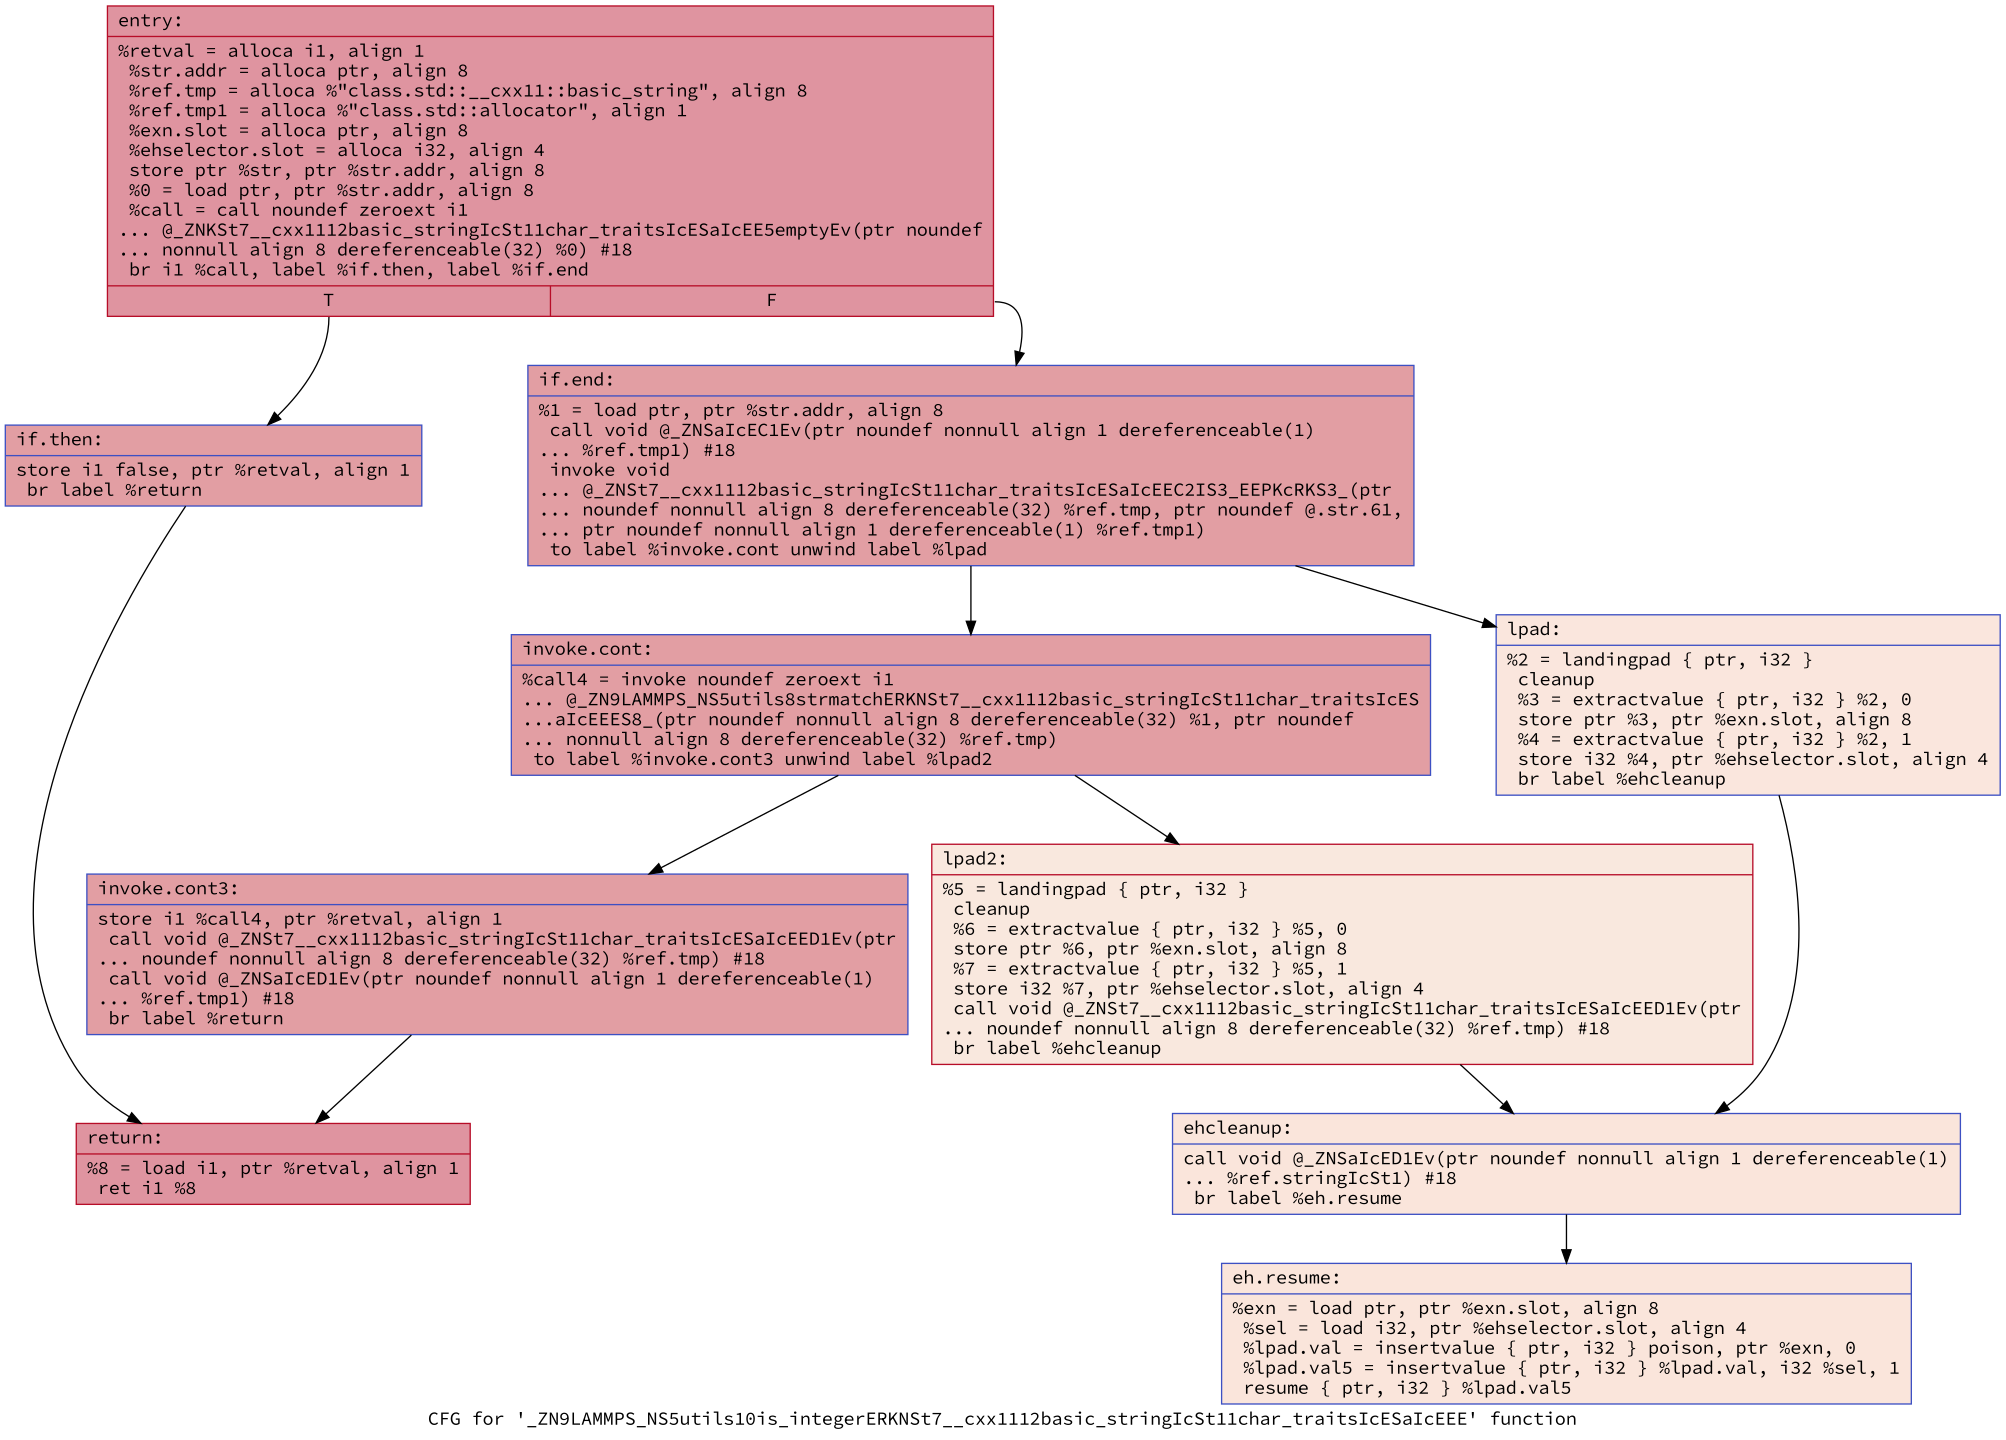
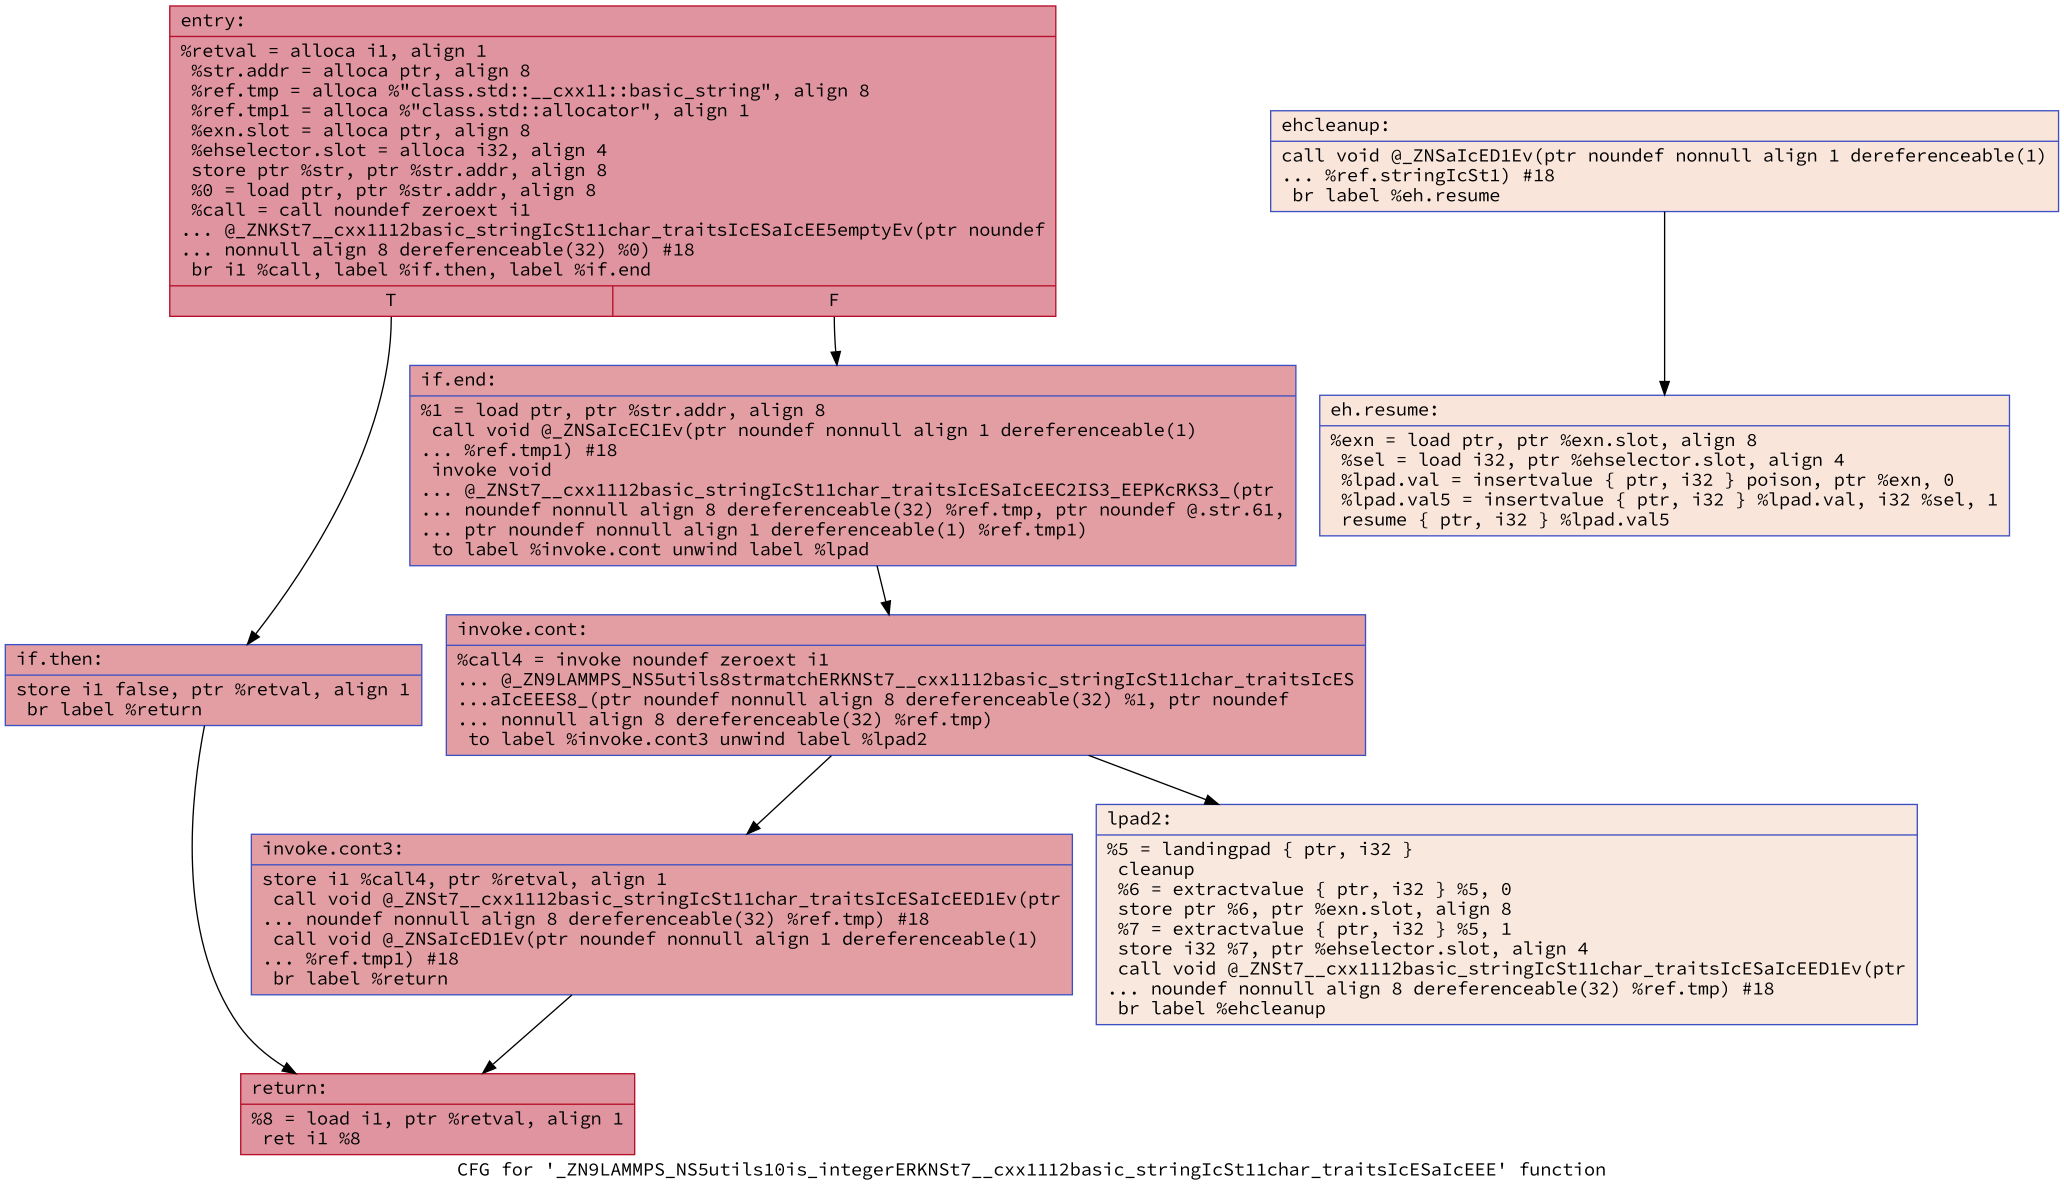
(1748, 705) -> none
(1342, 954) -> (1507, 915)
(1482, 1084) -> none
